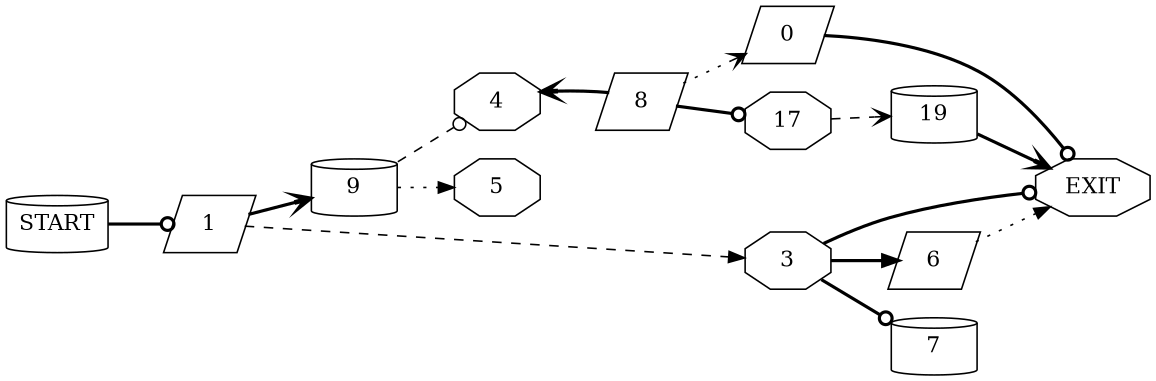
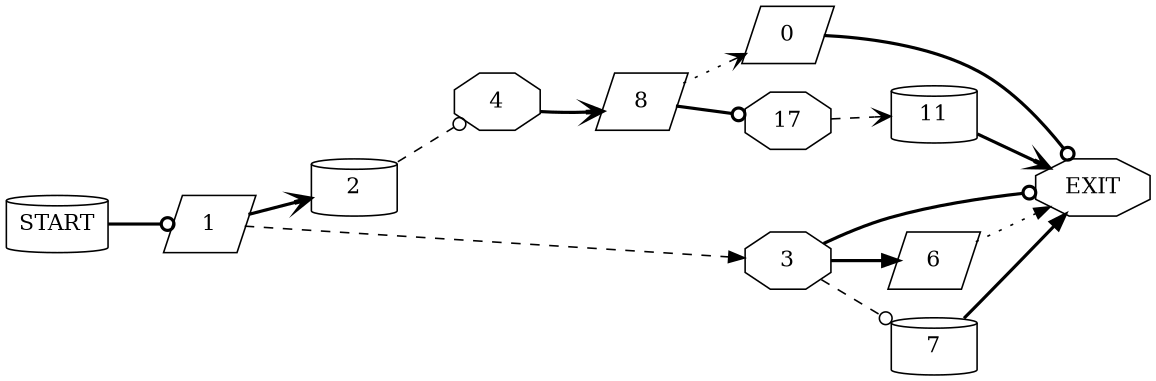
(583, 91) -> (564, 112)
(934, 114) -> (934, 114)
(354, 187) -> (354, 187)
(497, 187) -> none
none -> (1009, 272)
(851, 297) -> (851, 297)
